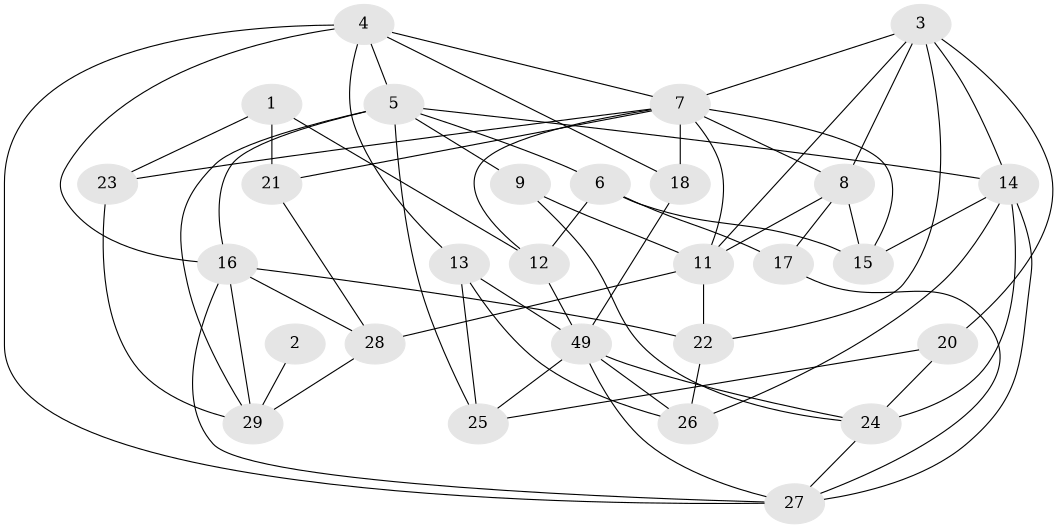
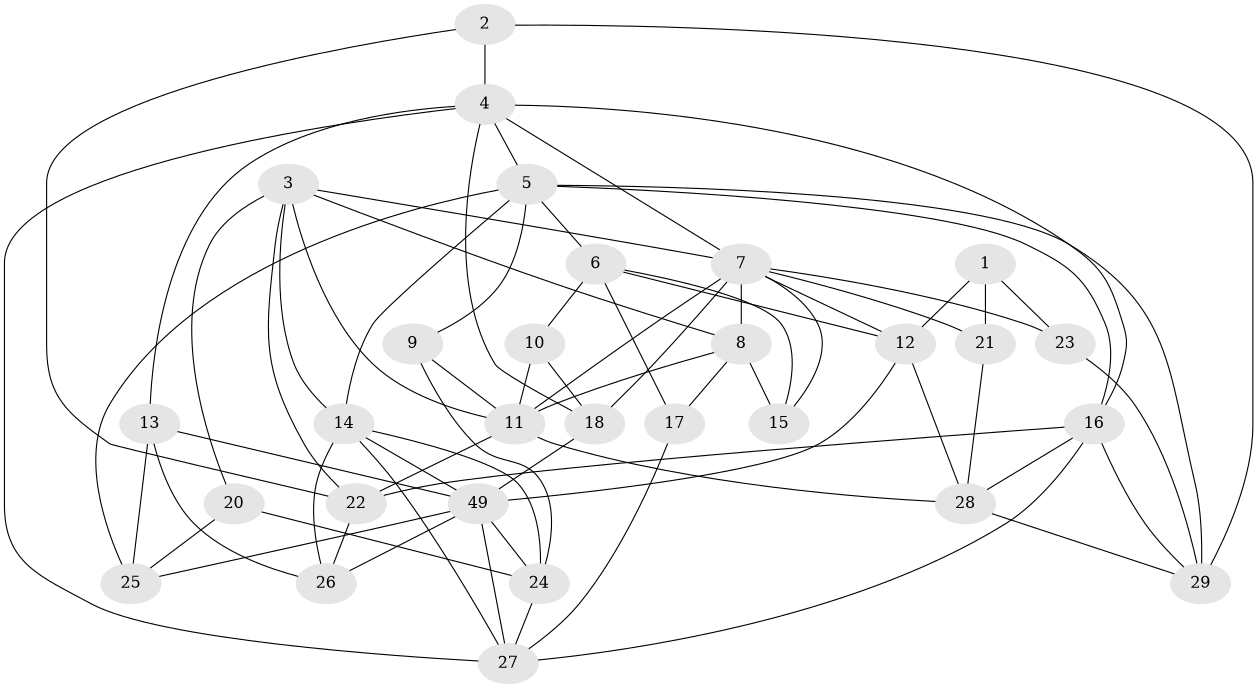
none -> (485, 64)
none -> (47, 188)
(941, 222) -> (411, 464)
none -> (535, 344)
none -> (935, 424)
